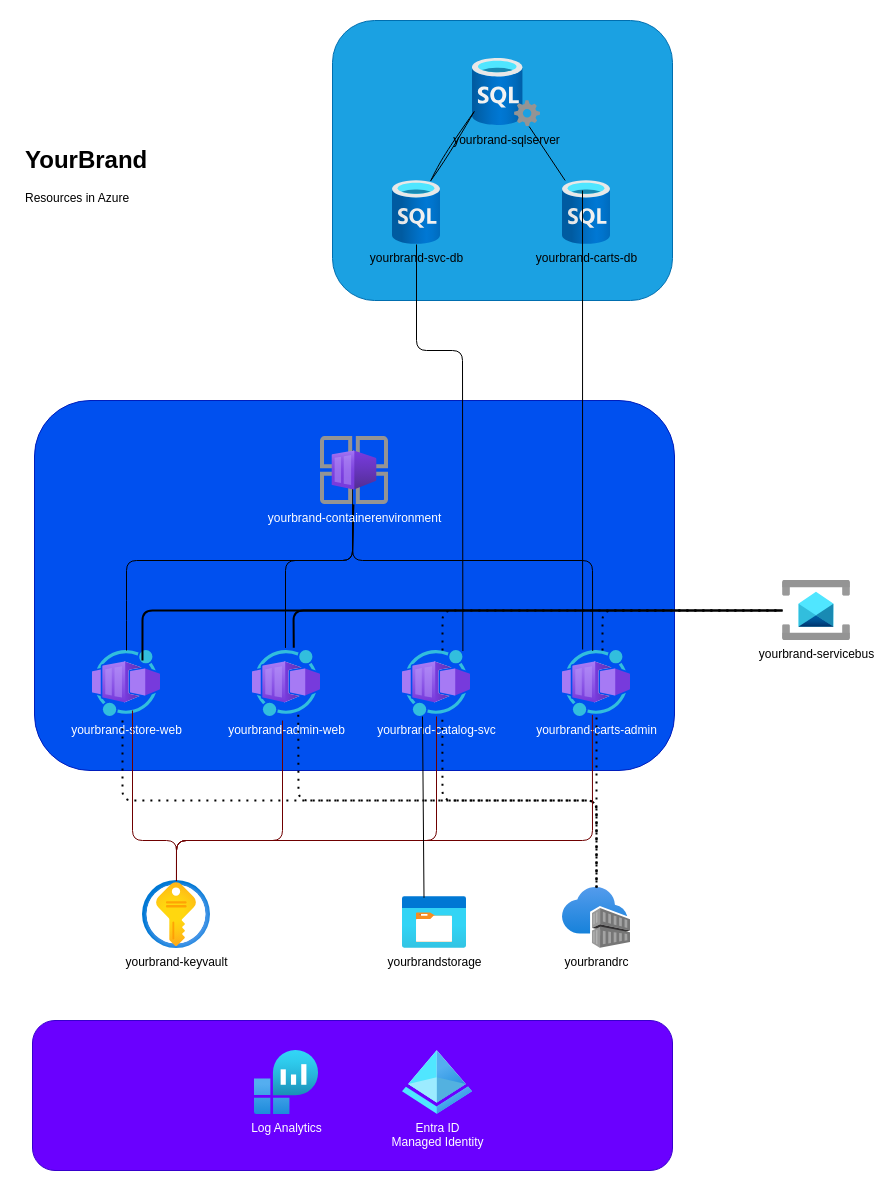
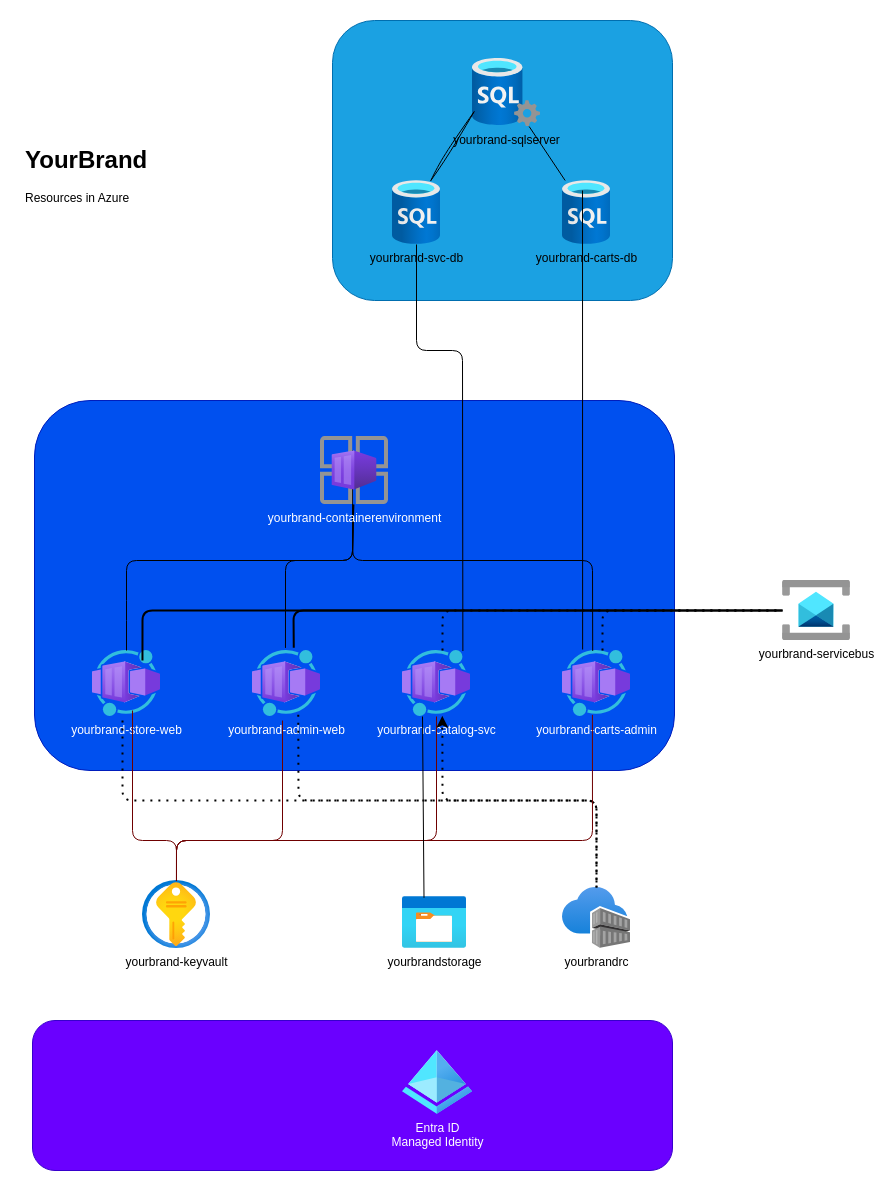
(442, 722) -> (442, 726)
(597, 759) -> none
(287, 1083) -> none
